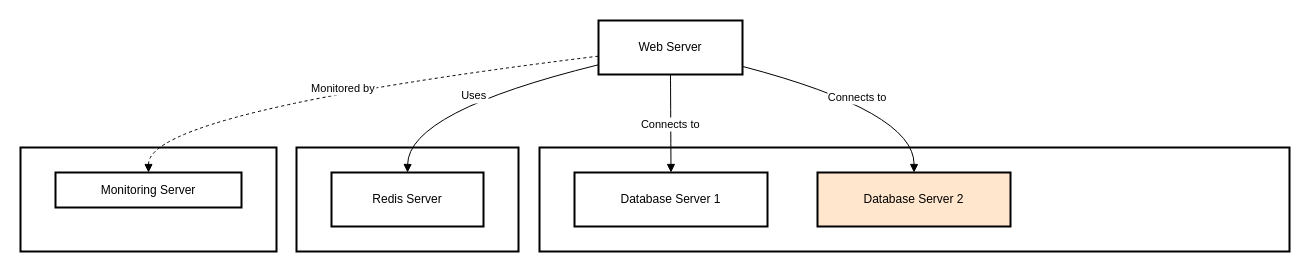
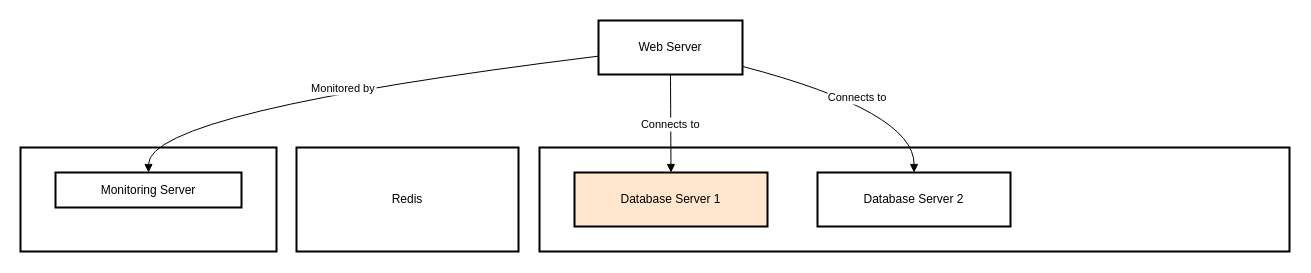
(486, 71) -> (486, 71)
(541, 81) -> none
(408, 200) -> none
(671, 200) -> (671, 200)
(914, 200) -> (914, 200)
